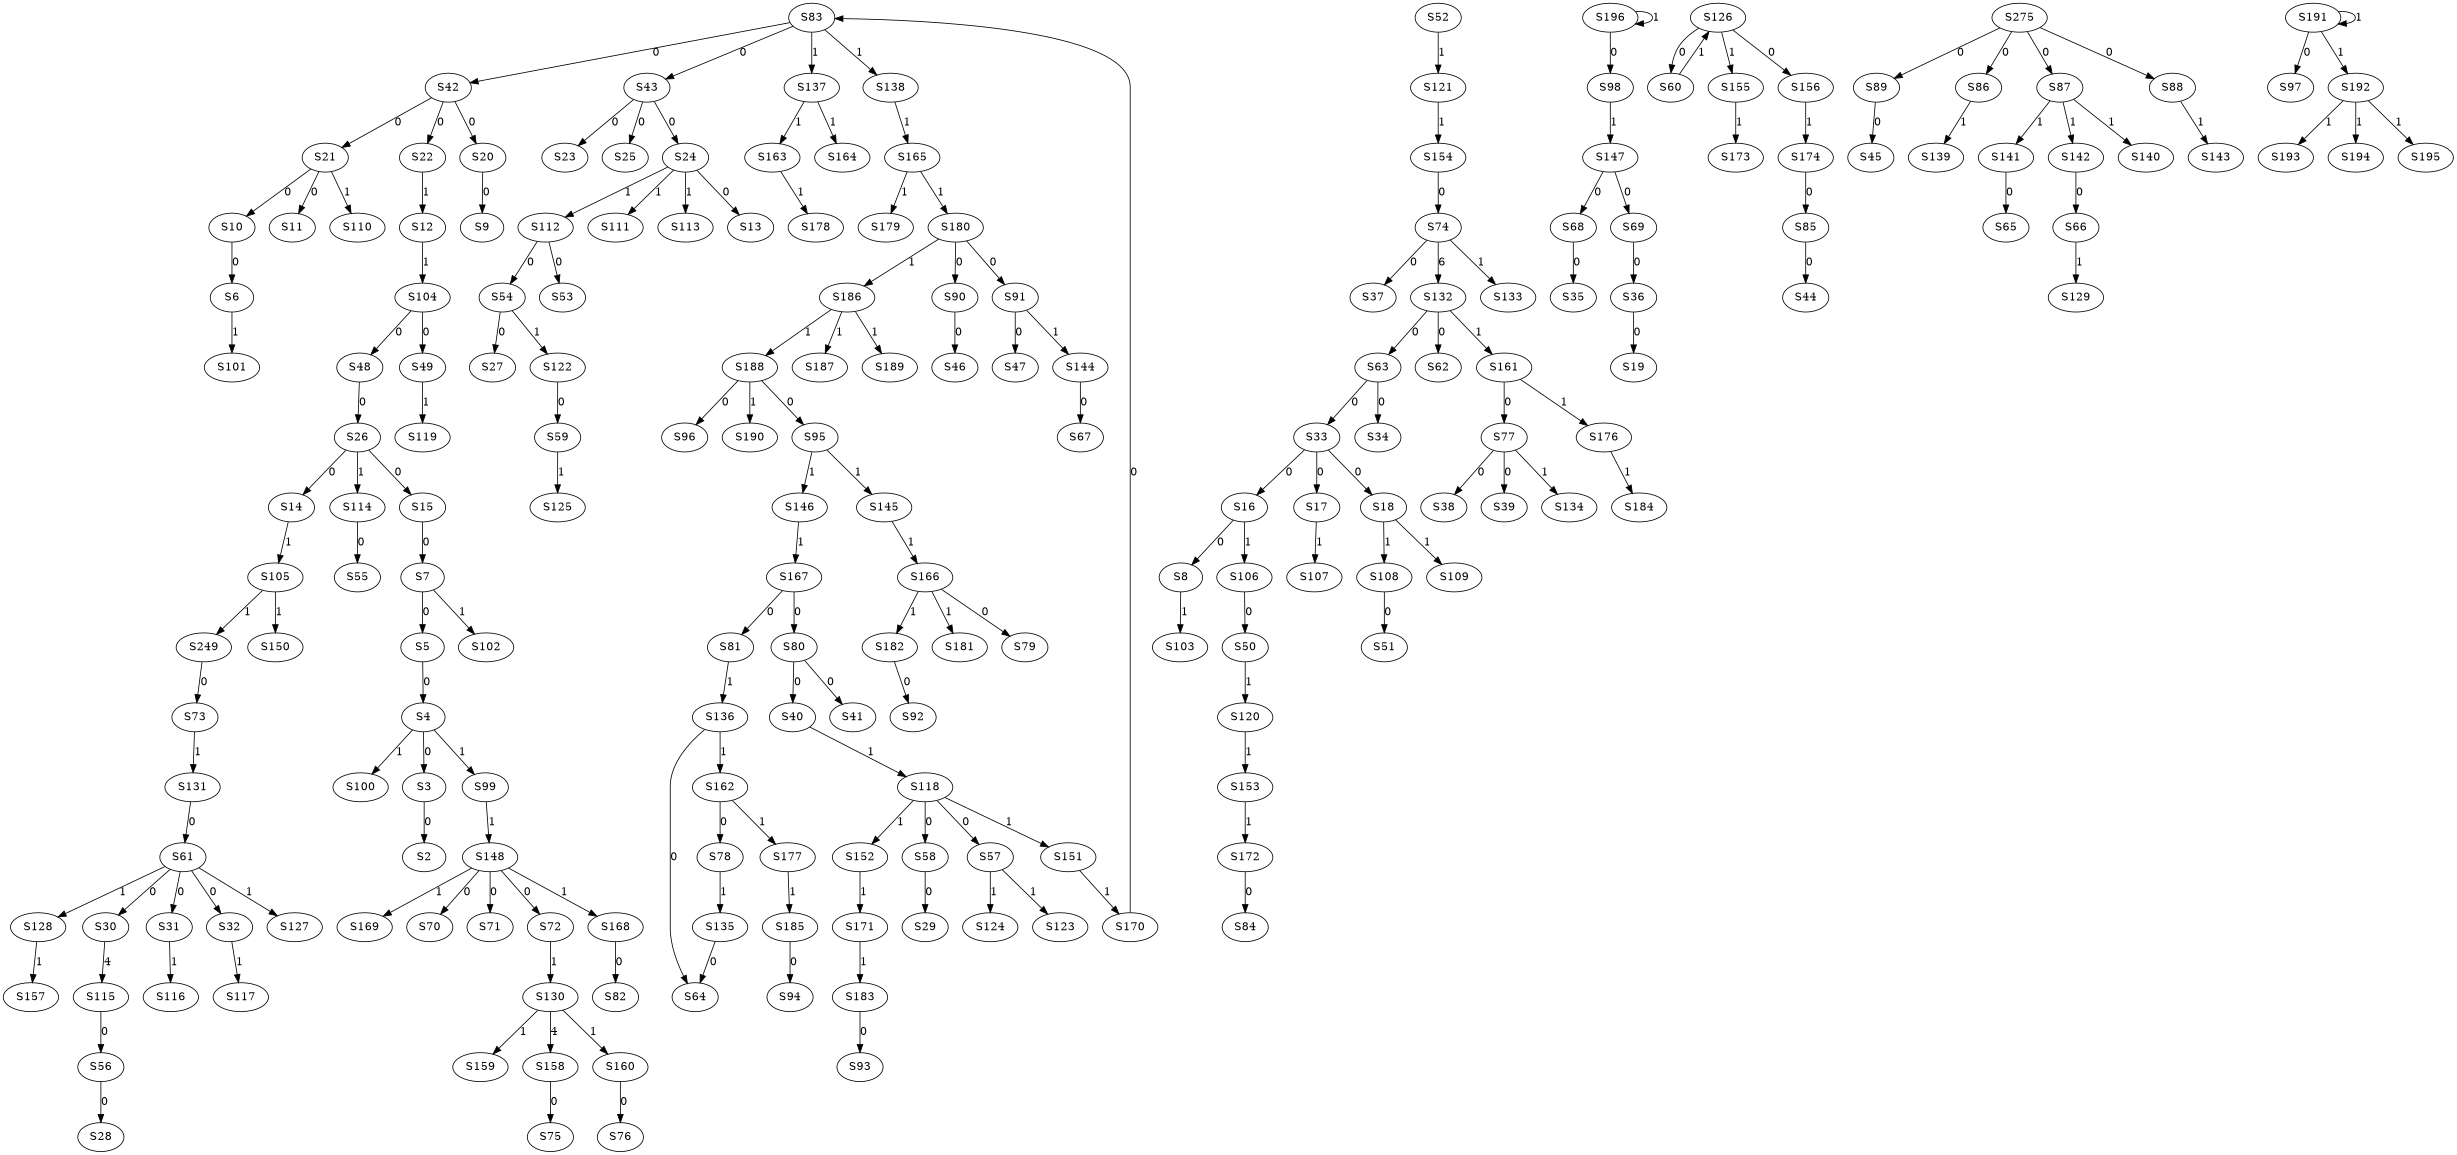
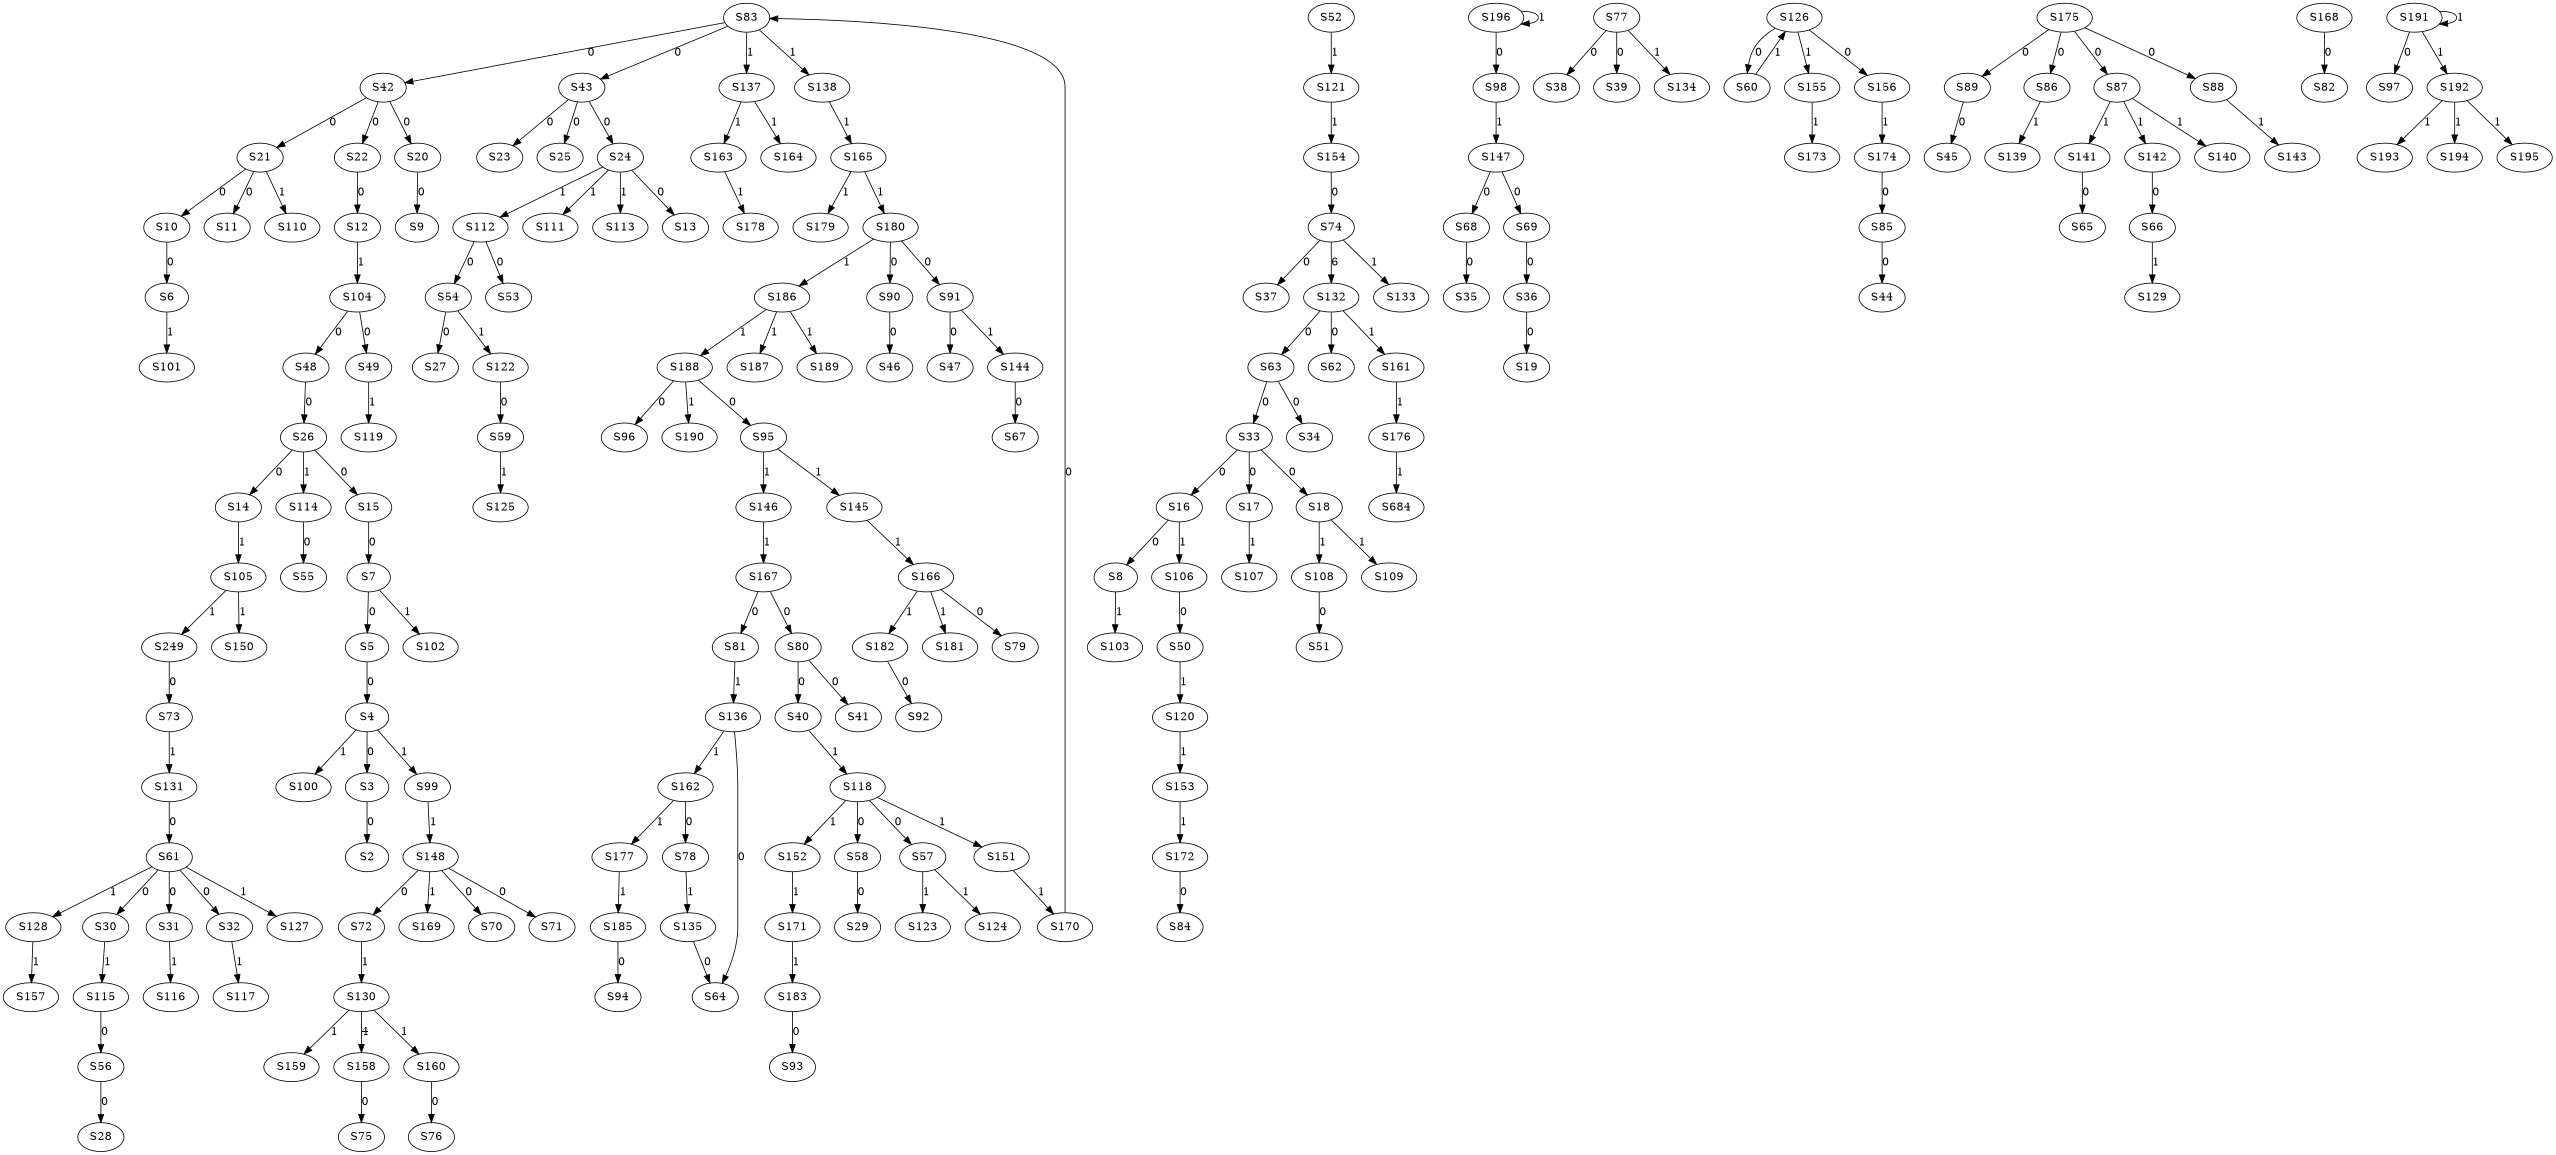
(2020, 18) -> (2065, 18)
(427, 193) -> (361, 193)
(1504, 398) -> none
(1639, 507) -> (1396, 507)
(549, 890) -> none
(108, 962) -> (108, 962)
